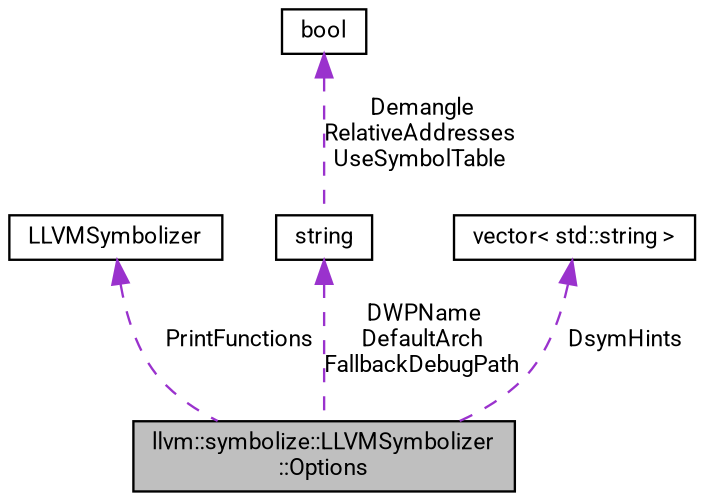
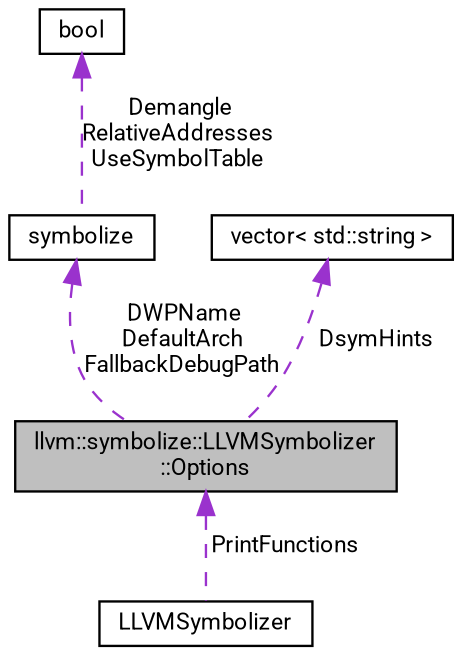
(324, 238) -> (82, 238)
(150, 366) -> (206, 558)
